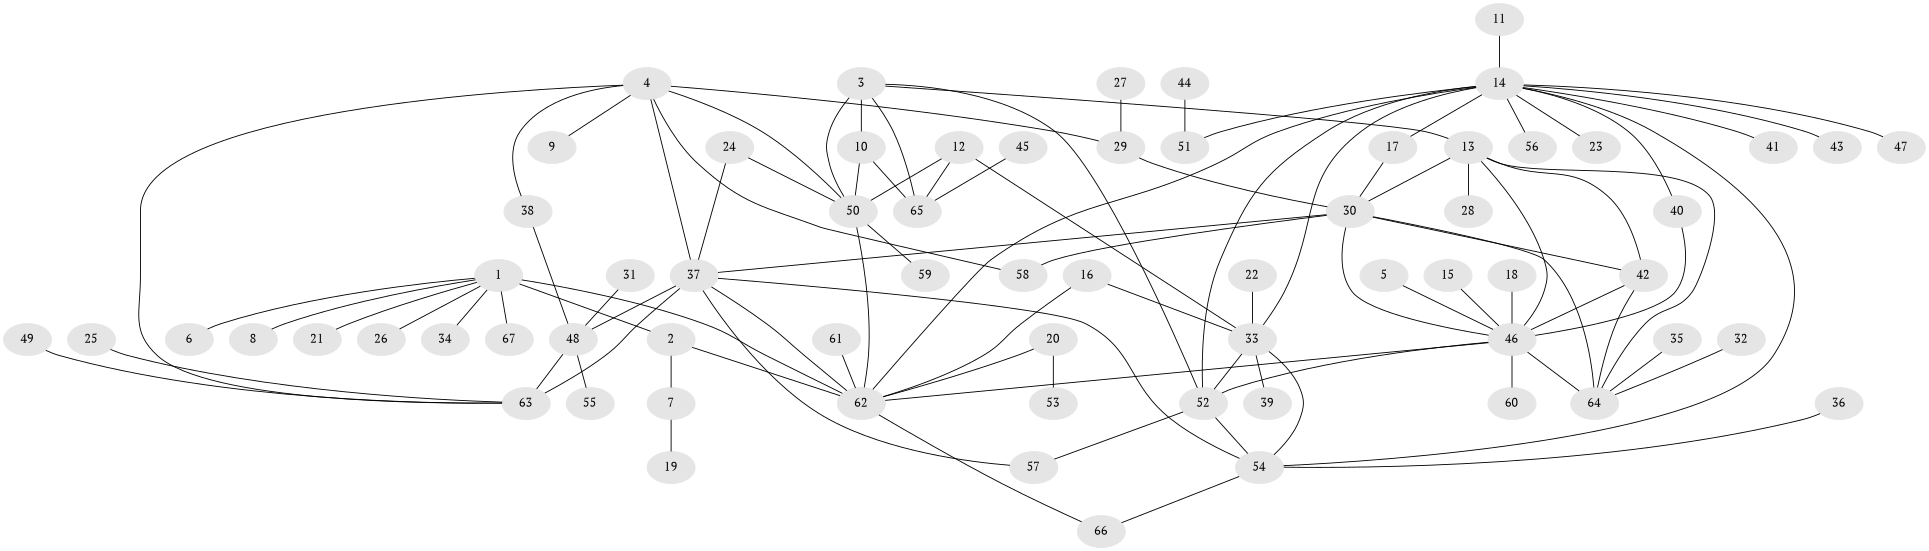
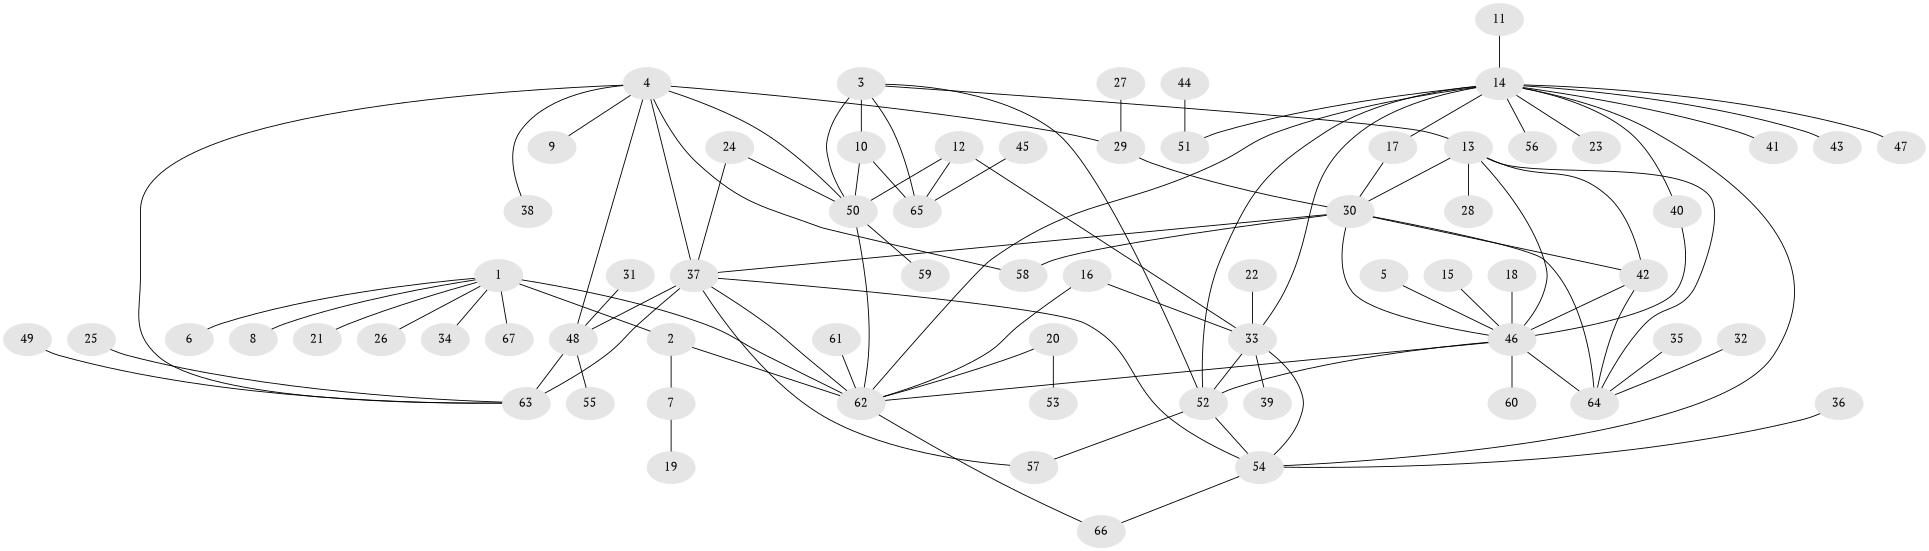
(551, 275) -> (610, 212)
